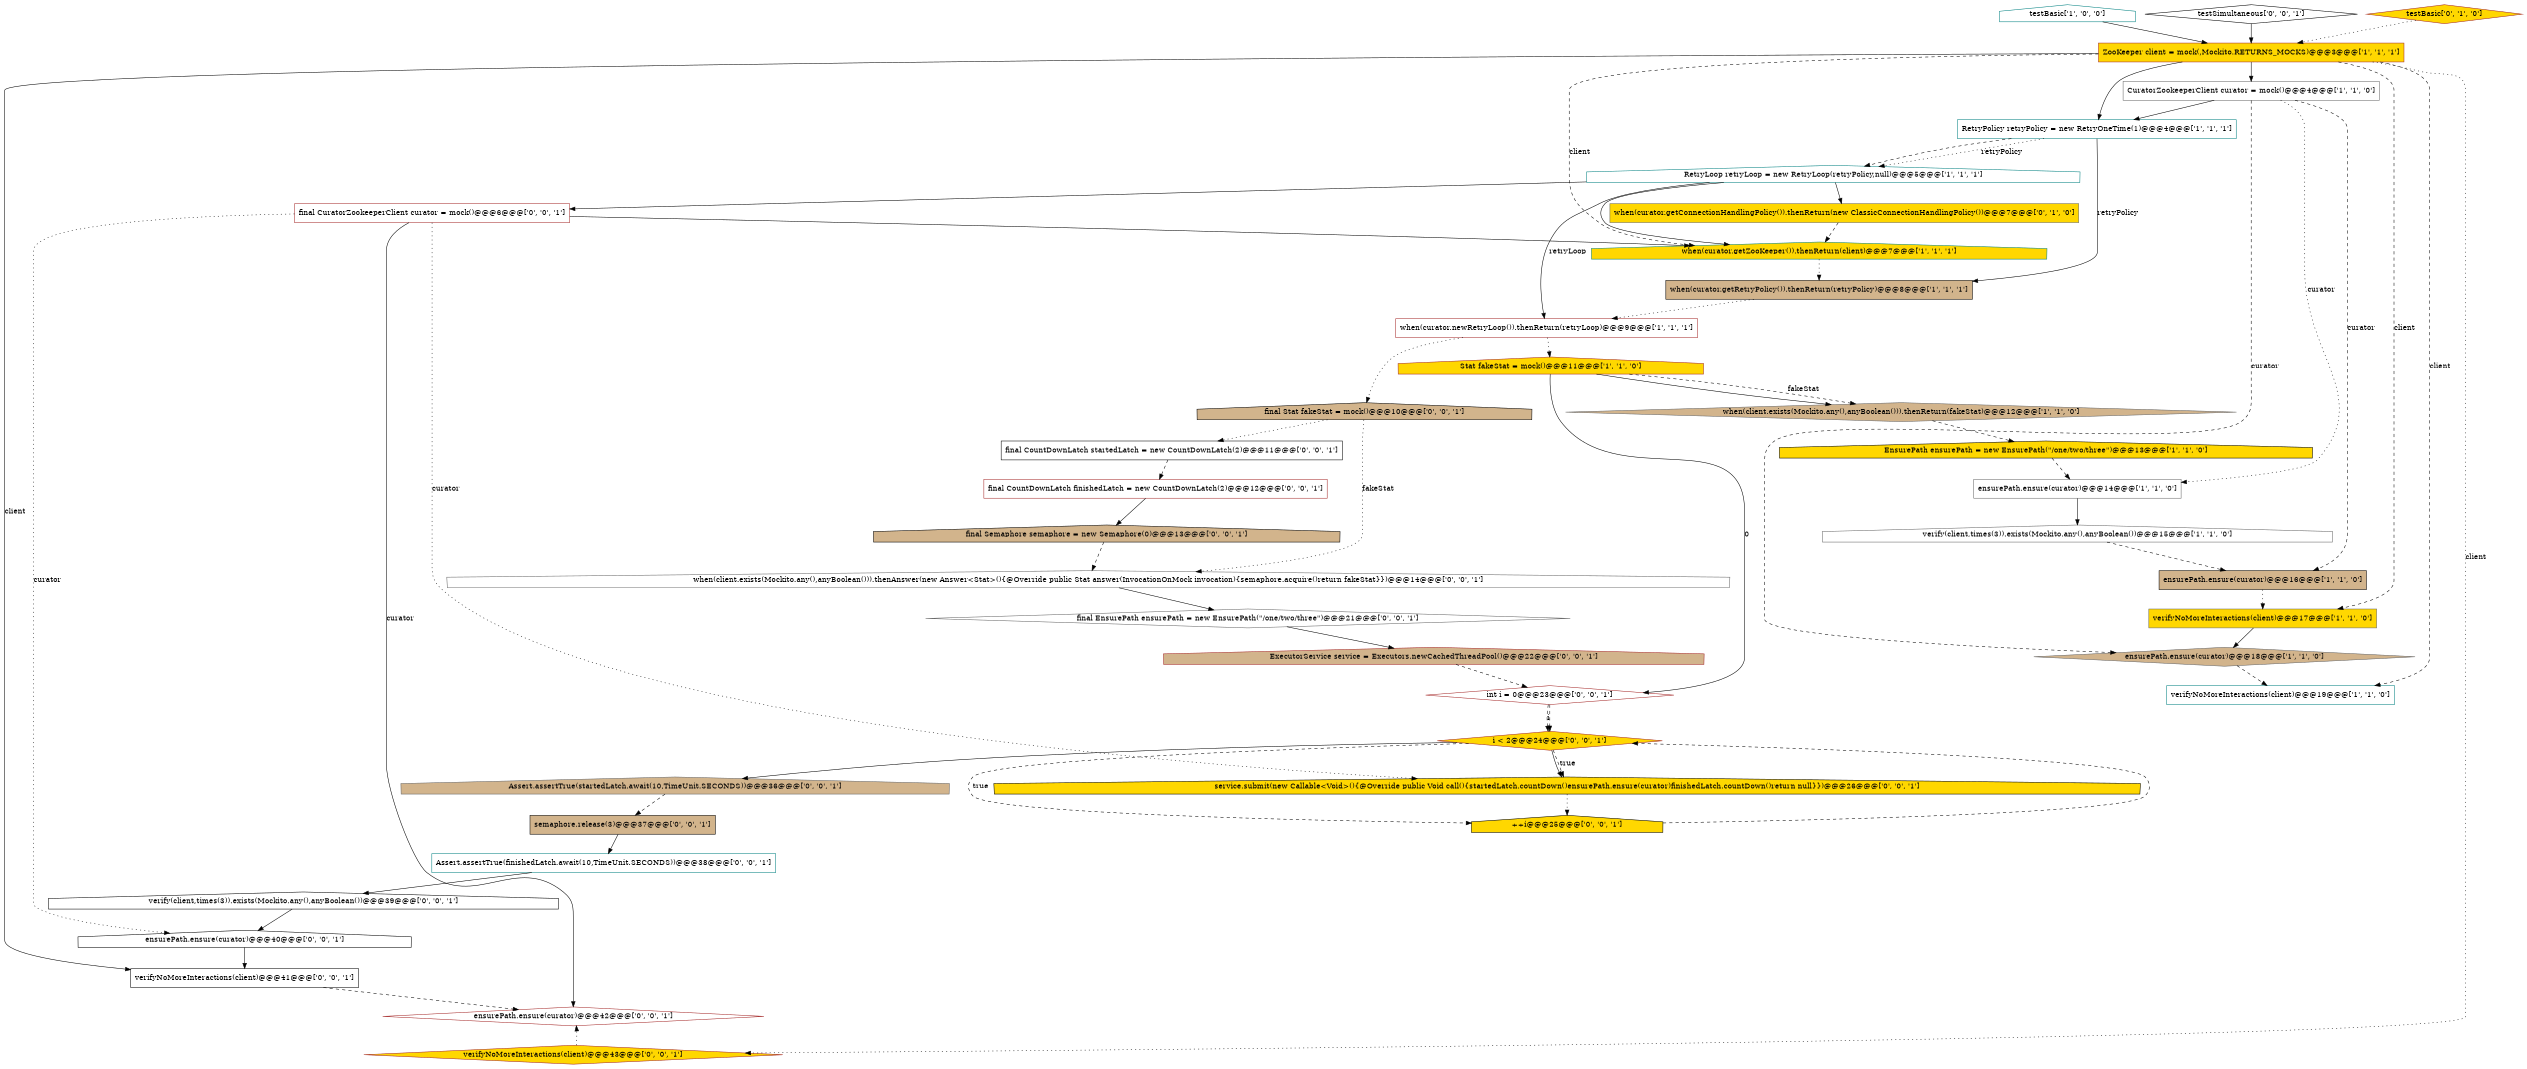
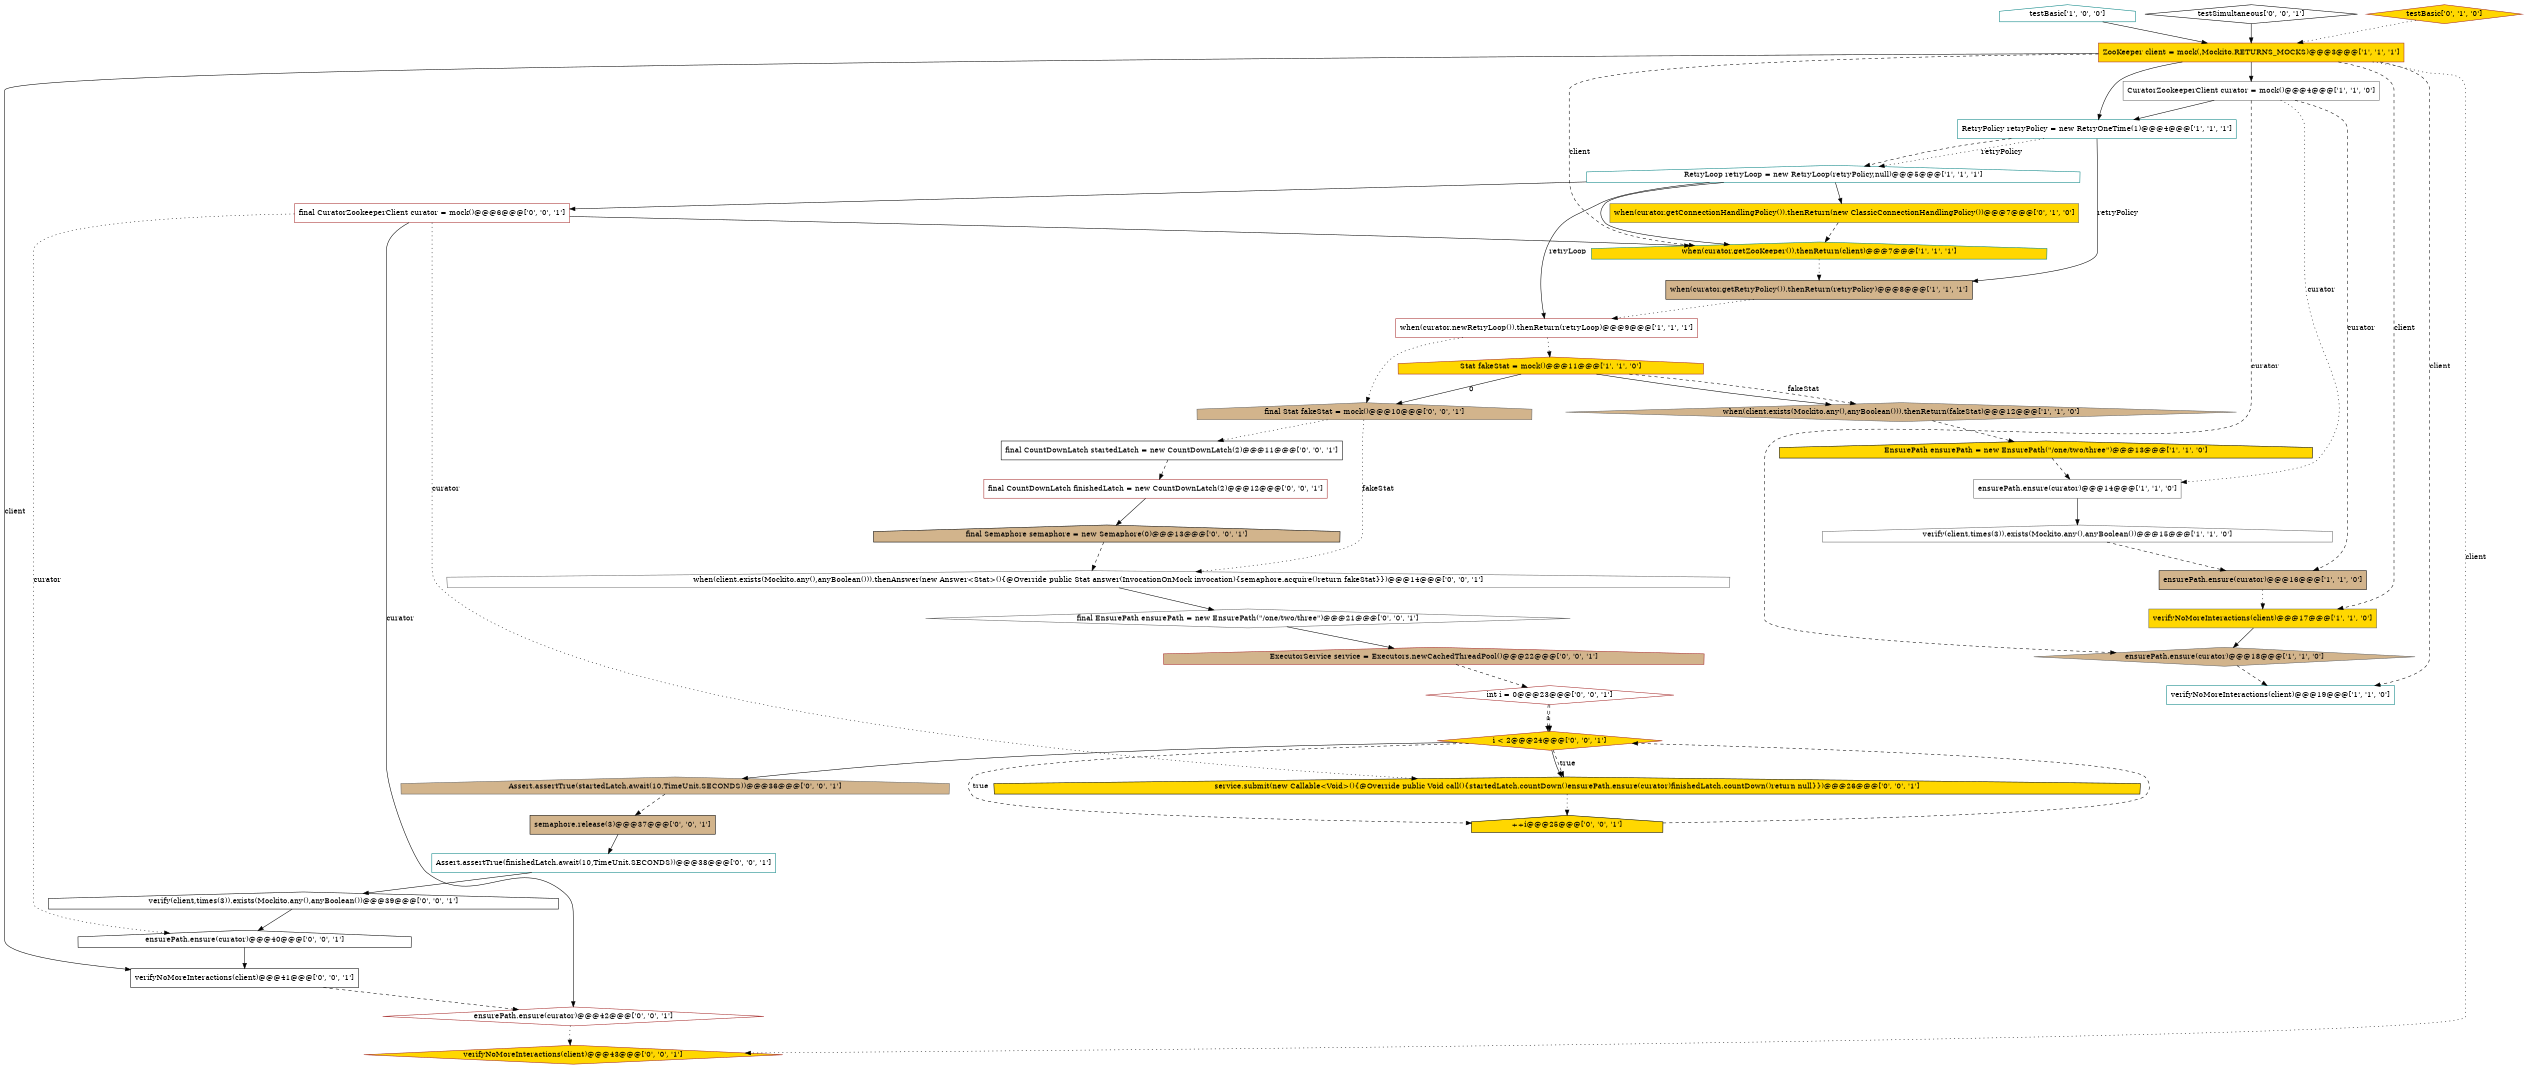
(1364, 412) -> (1364, 412)
(1743, 502) -> (1461, 388)
(577, 1038) -> (570, 1033)
